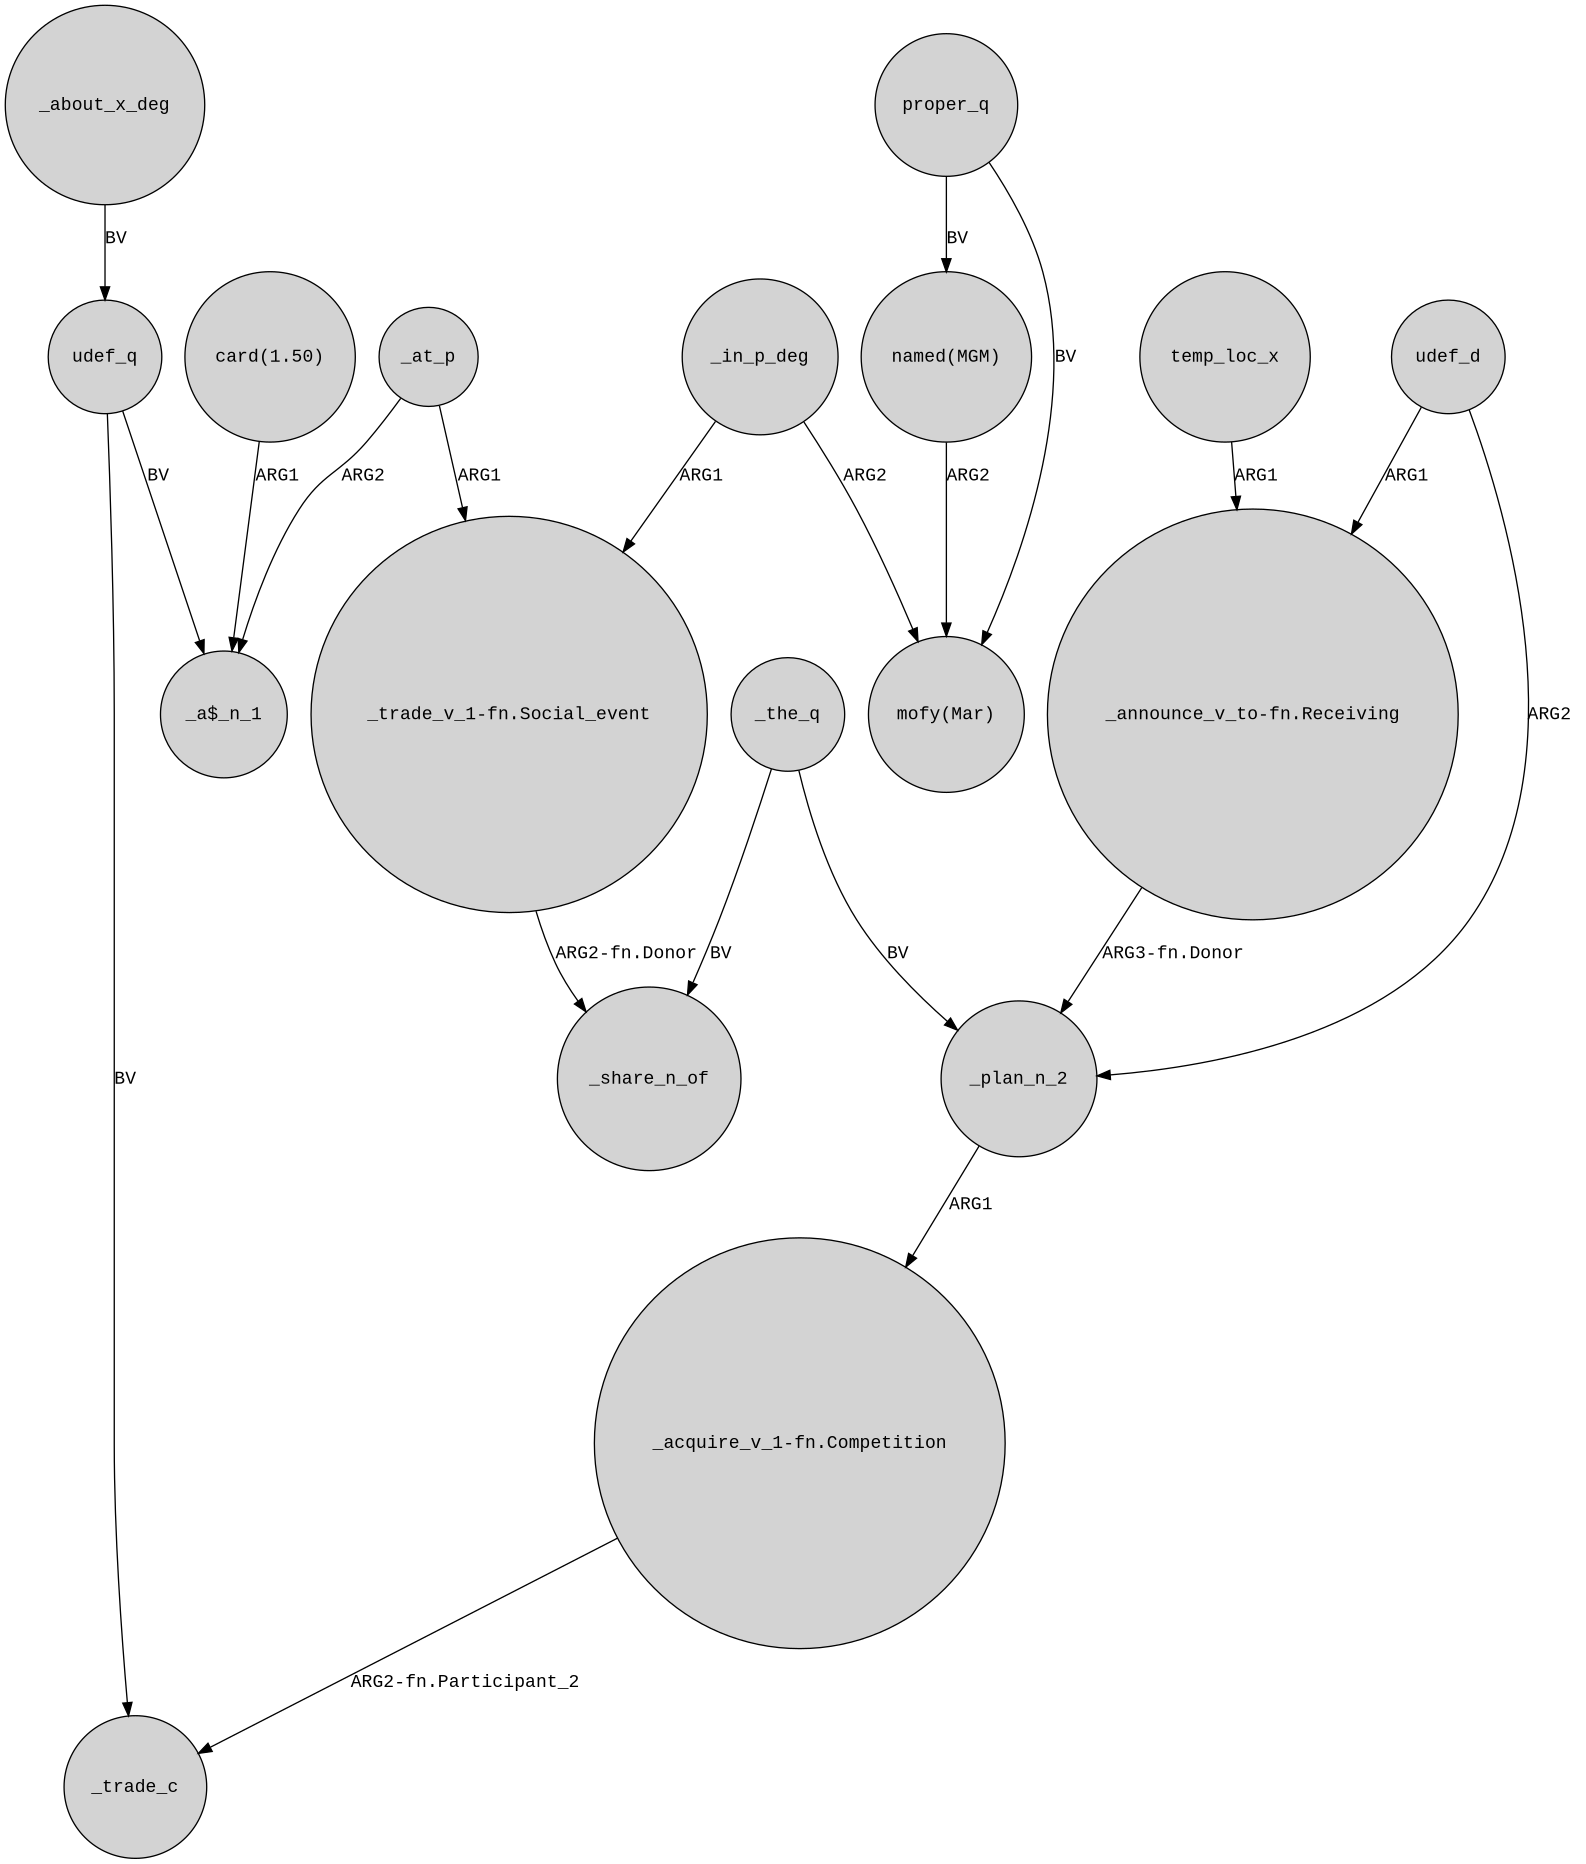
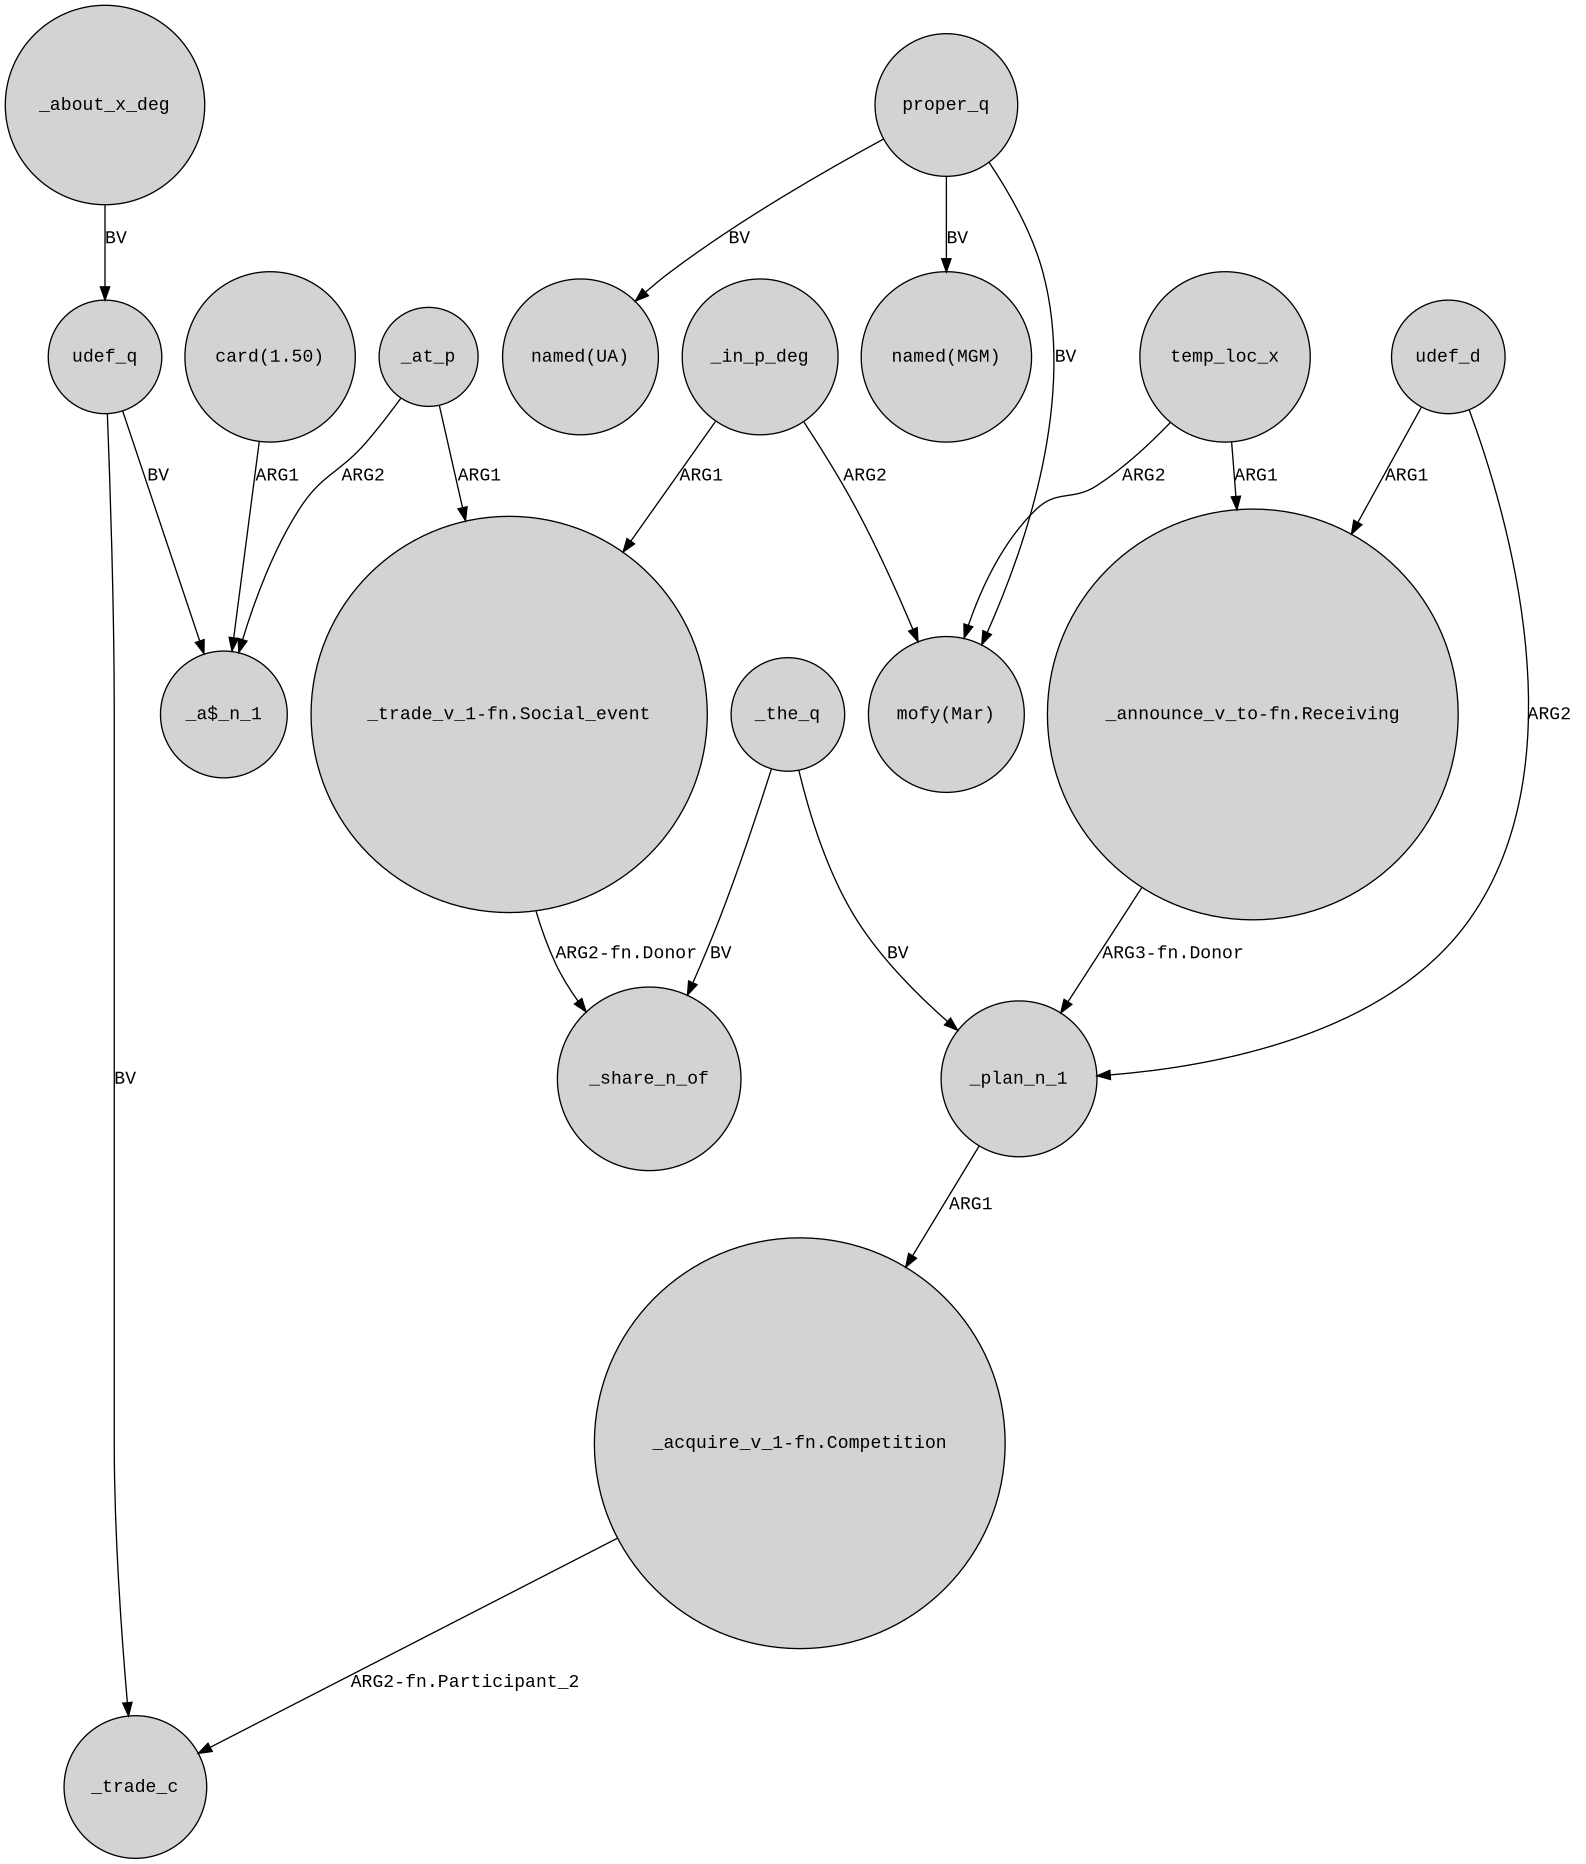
none -> (581, 357)
(946, 533) -> (1047, 501)
(1019, 1079) -> (1019, 1079)
